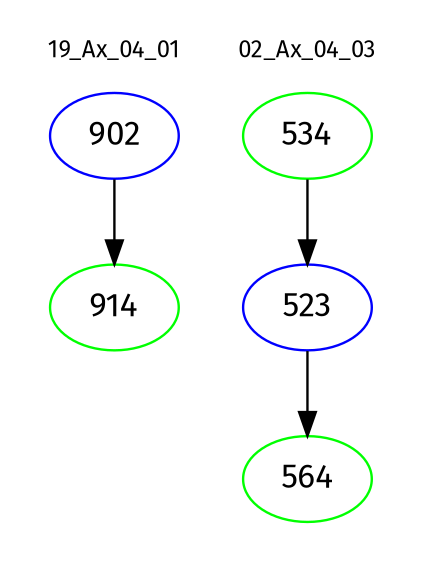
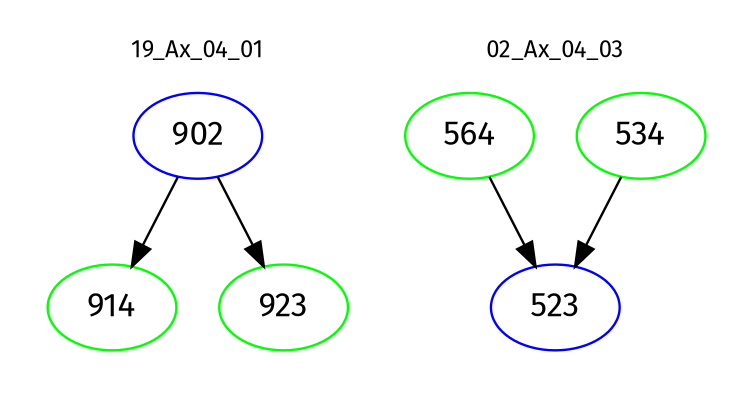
none -> (284, 307)
(307, 382) -> (507, 211)
